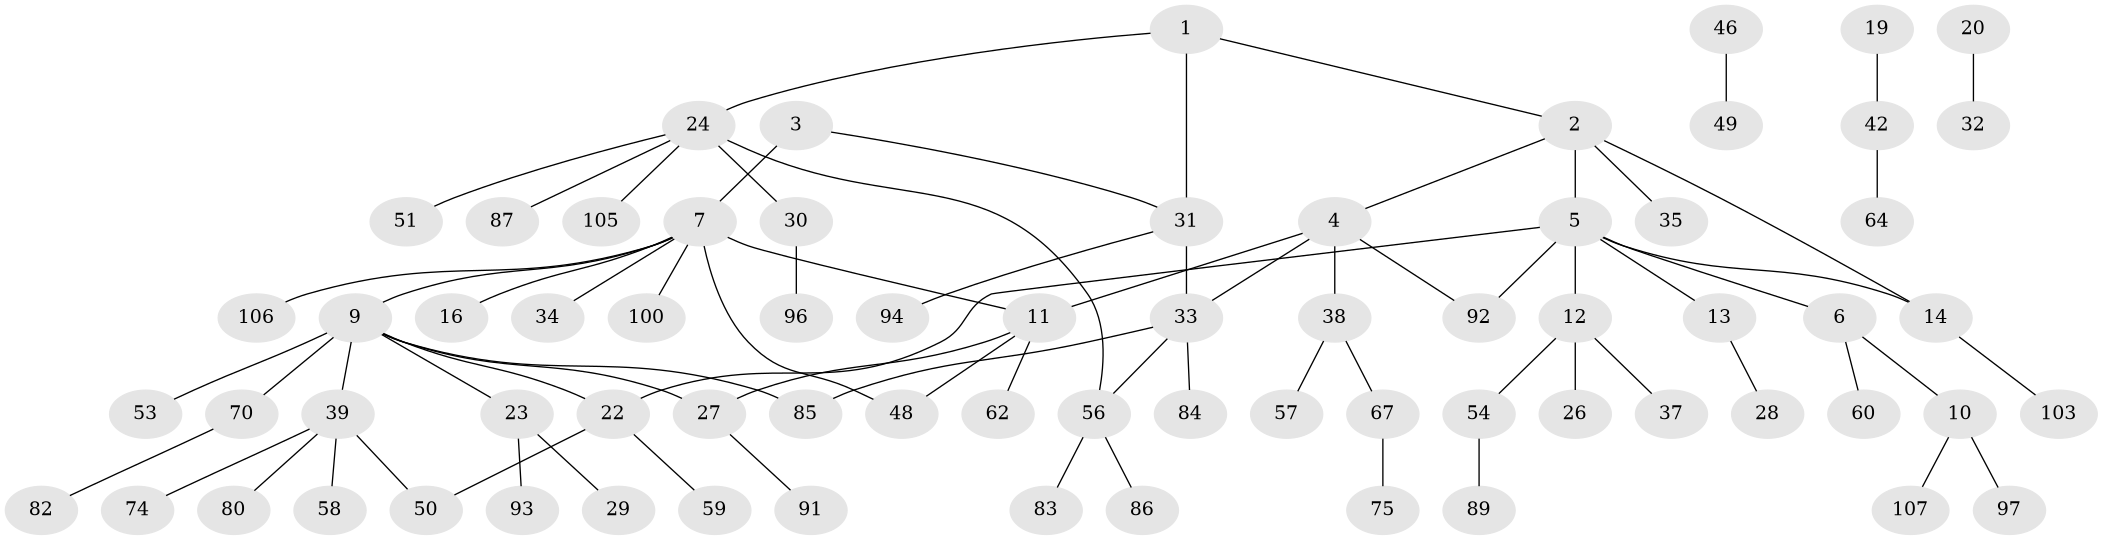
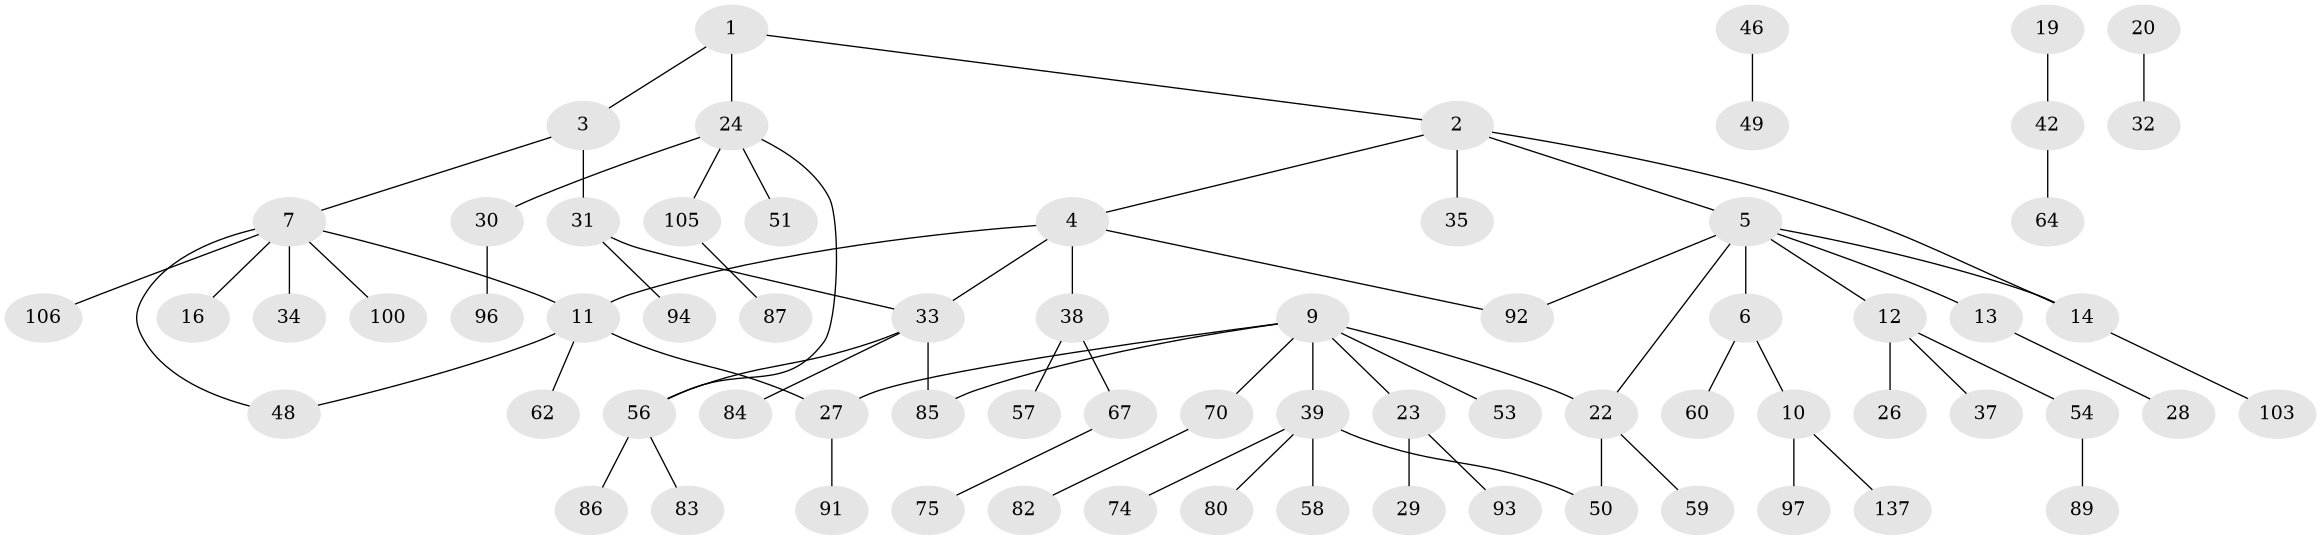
(1186, 126) -> (658, 77)
(601, 174) -> (718, 259)
(454, 280) -> none
(1911, 510) -> (1893, 510)
